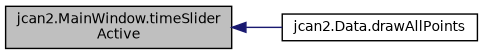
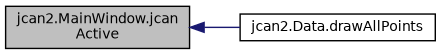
(119, 27) -> (98, 27)
